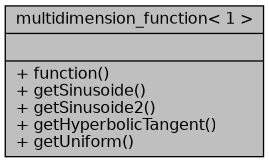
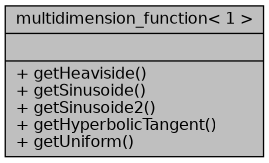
(63, 74) -> (81, 74)
